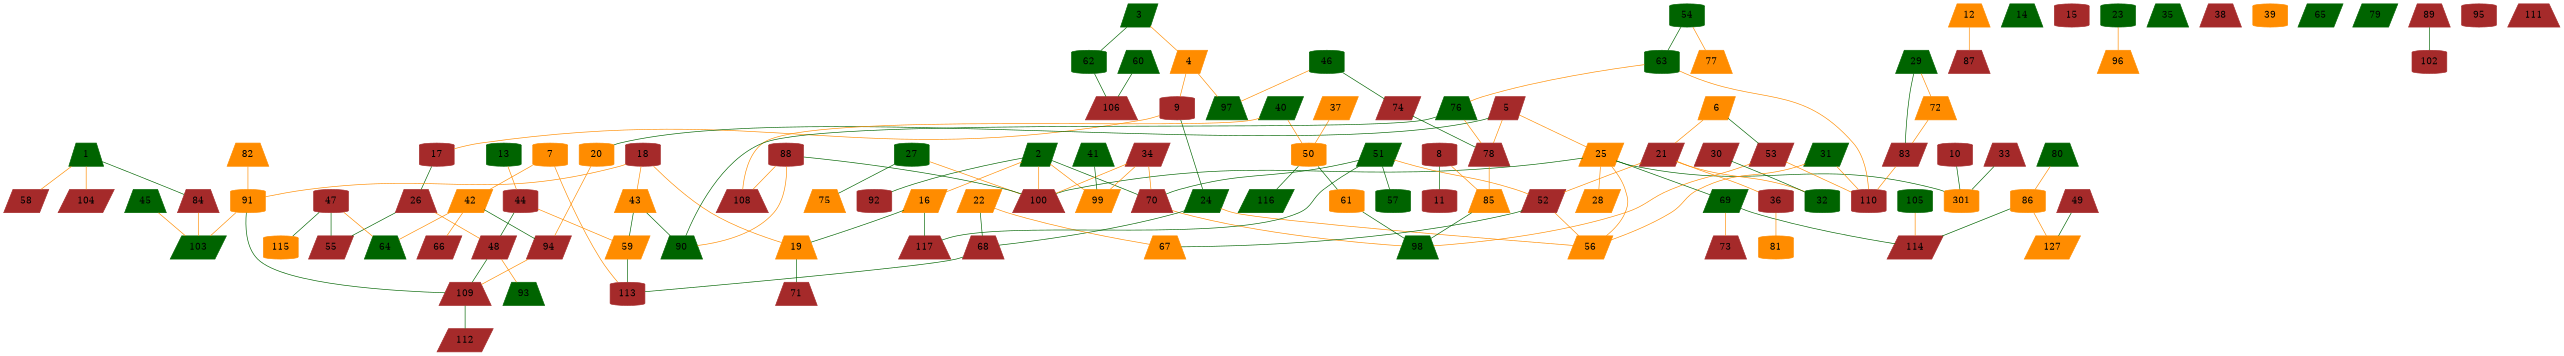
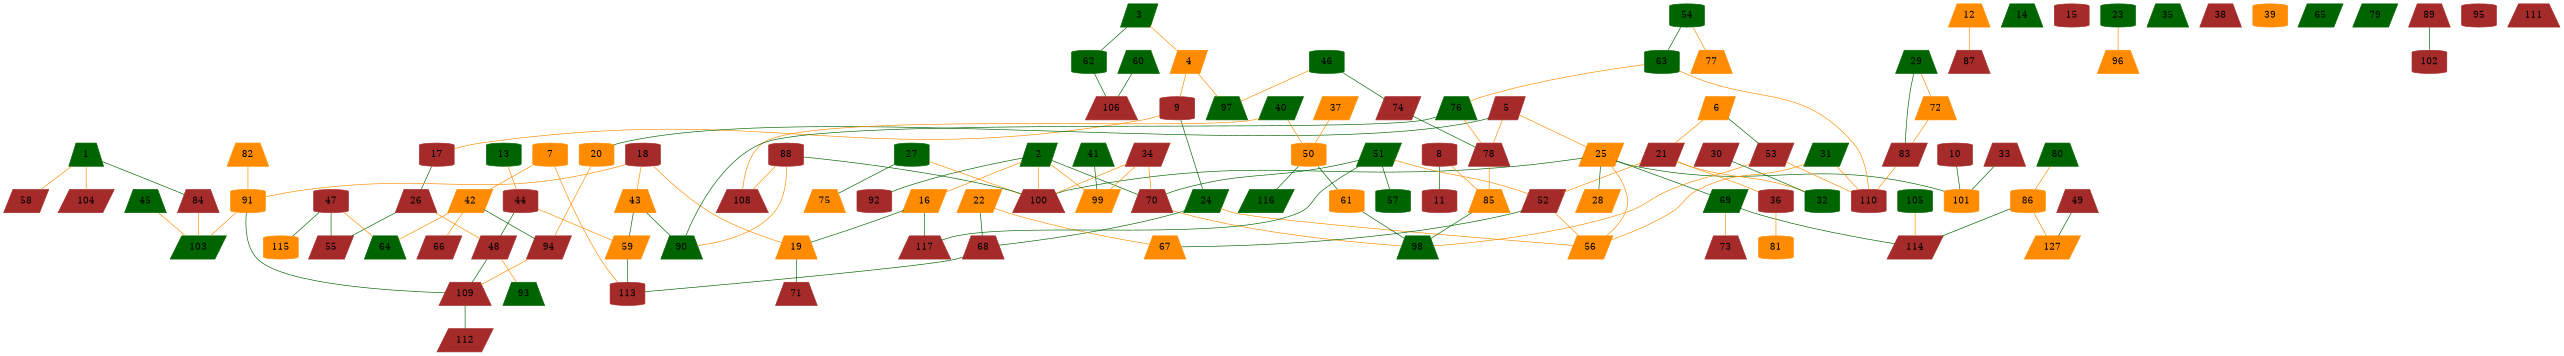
(1600, 174) -> (1600, 174)
(1962, 201) -> (1962, 201)
